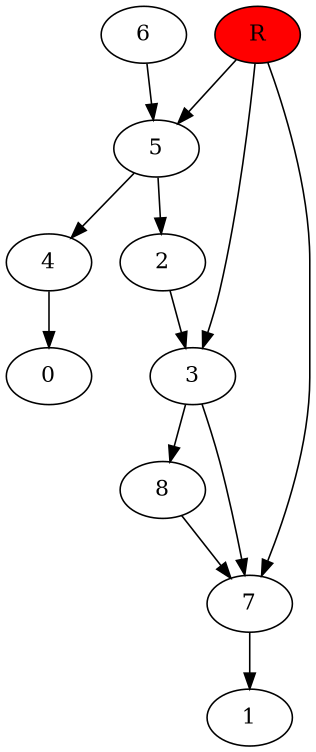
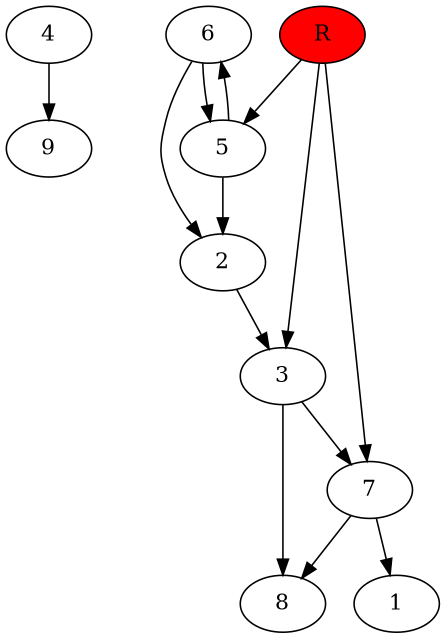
none -> (161, 143)
(108, 200) -> (227, 99)
(49, 376) -> (49, 149)
(201, 541) -> (331, 541)
